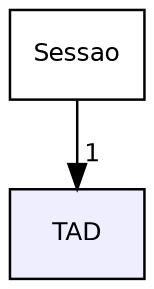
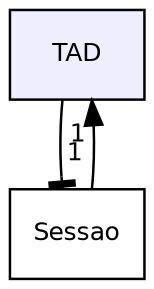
none -> (60, 138)
